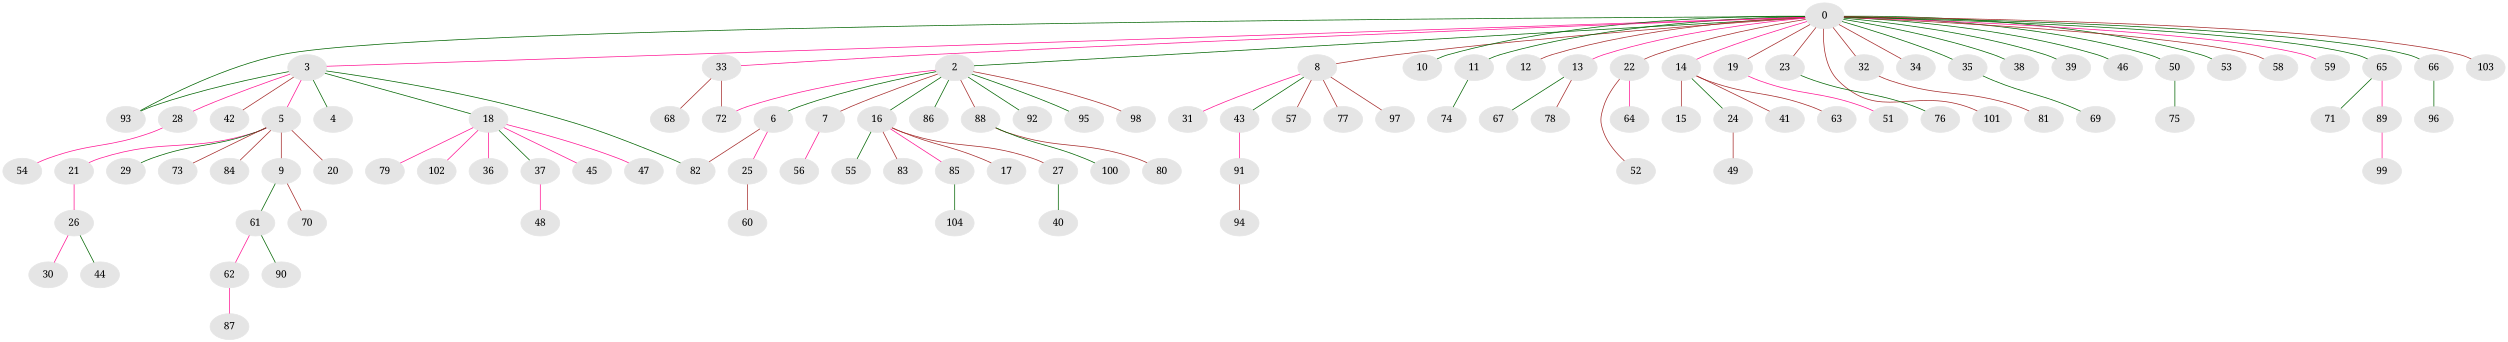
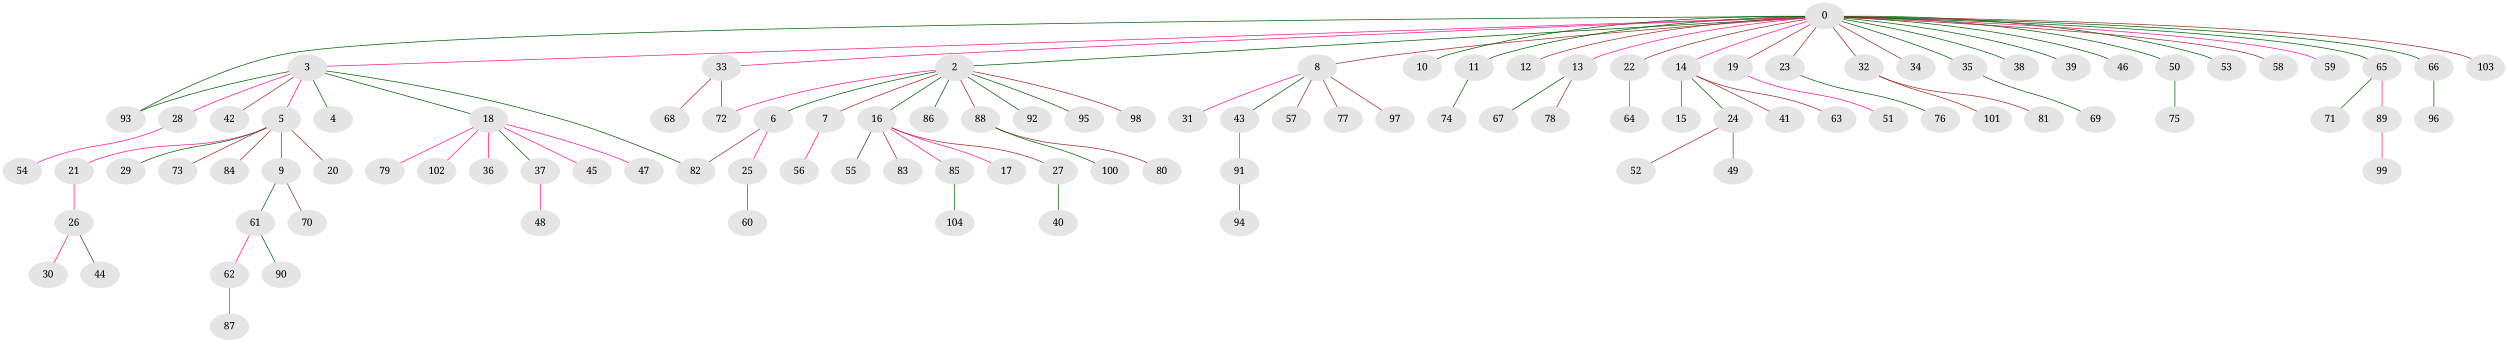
(1878, 101) -> (1936, 96)
(1601, 121) -> (1685, 145)
(952, 148) -> (952, 148)
